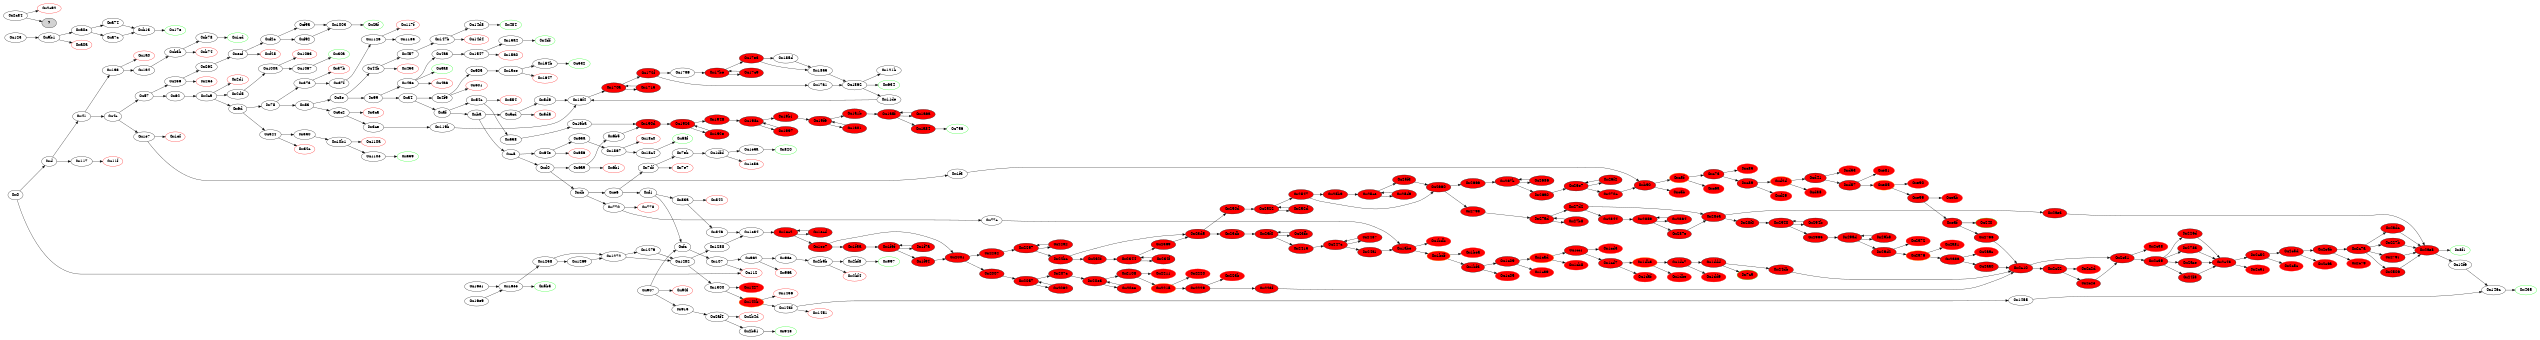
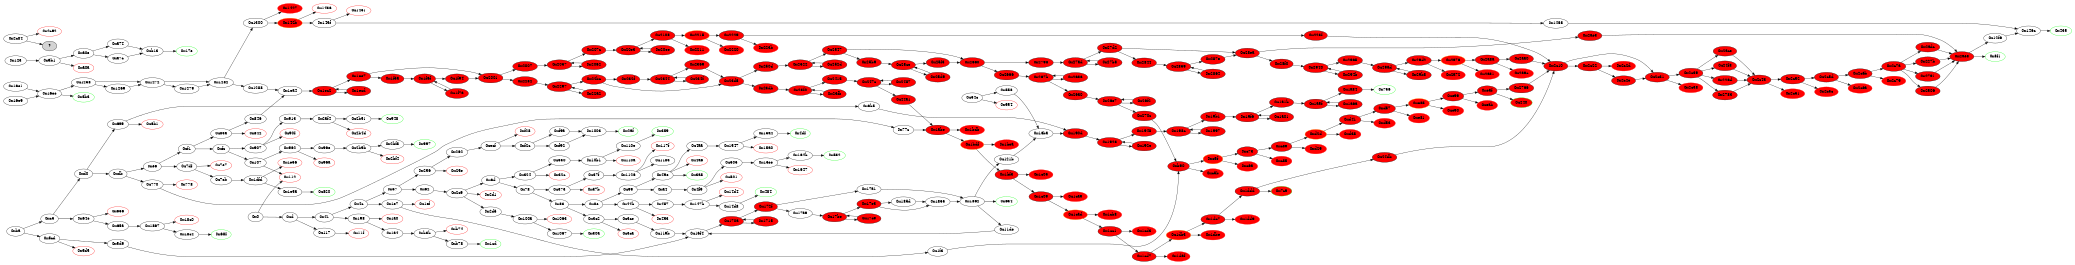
(442, 113) -> none
none -> (1024, 148)
(660, 267) -> (236, 149)
